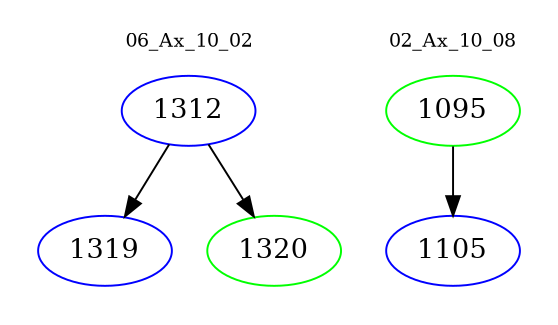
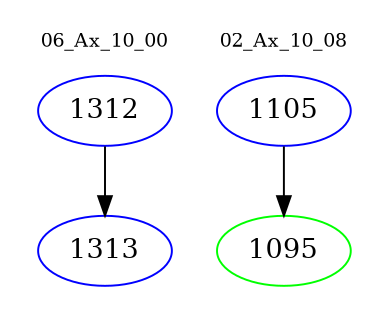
(190, 42) -> (105, 42)
(453, 171) -> (284, 171)
(105, 251) -> (105, 251)
(274, 251) -> none
